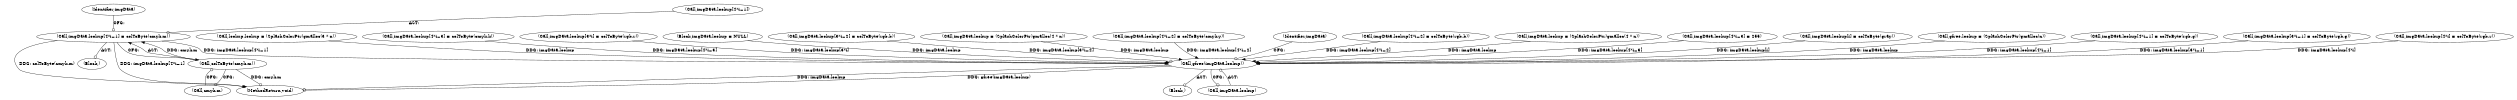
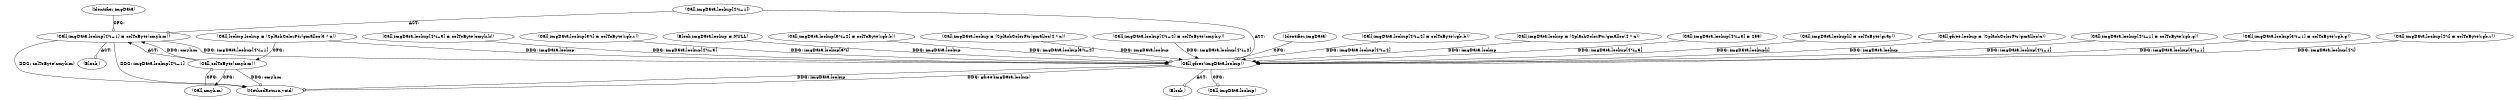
(154, 57) -> (269, 53)
(222, 77) -> (222, 77)
(1227, 78) -> (1025, 15)
